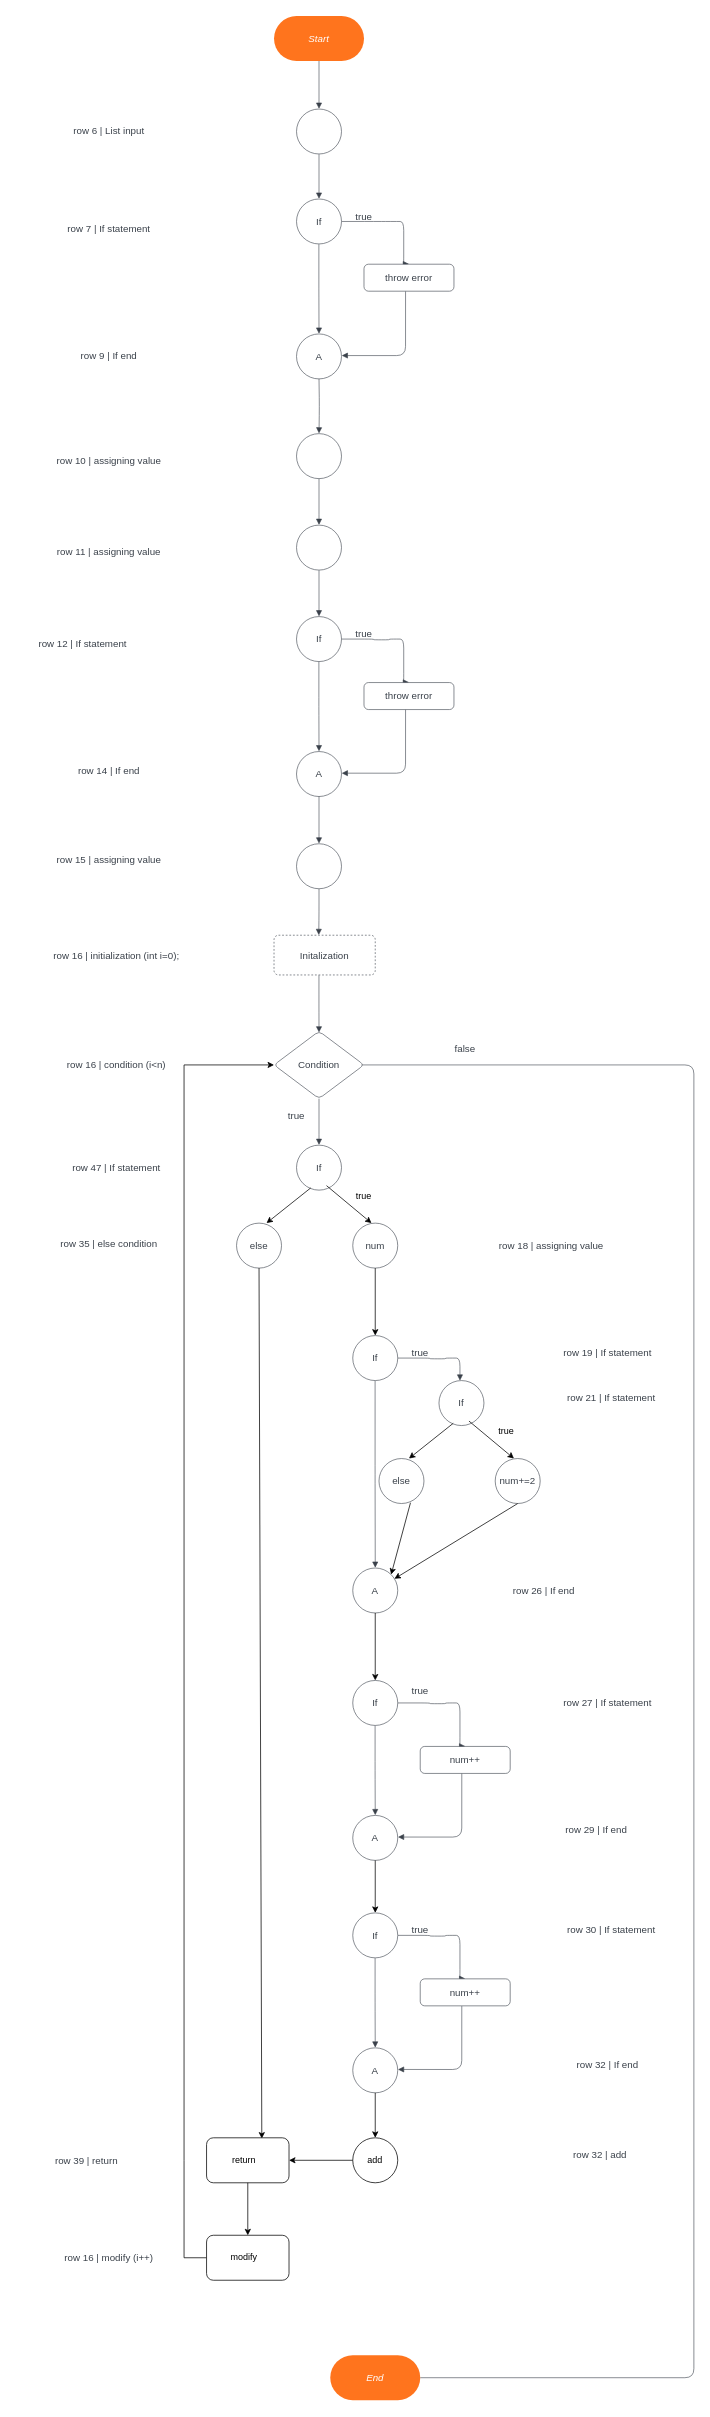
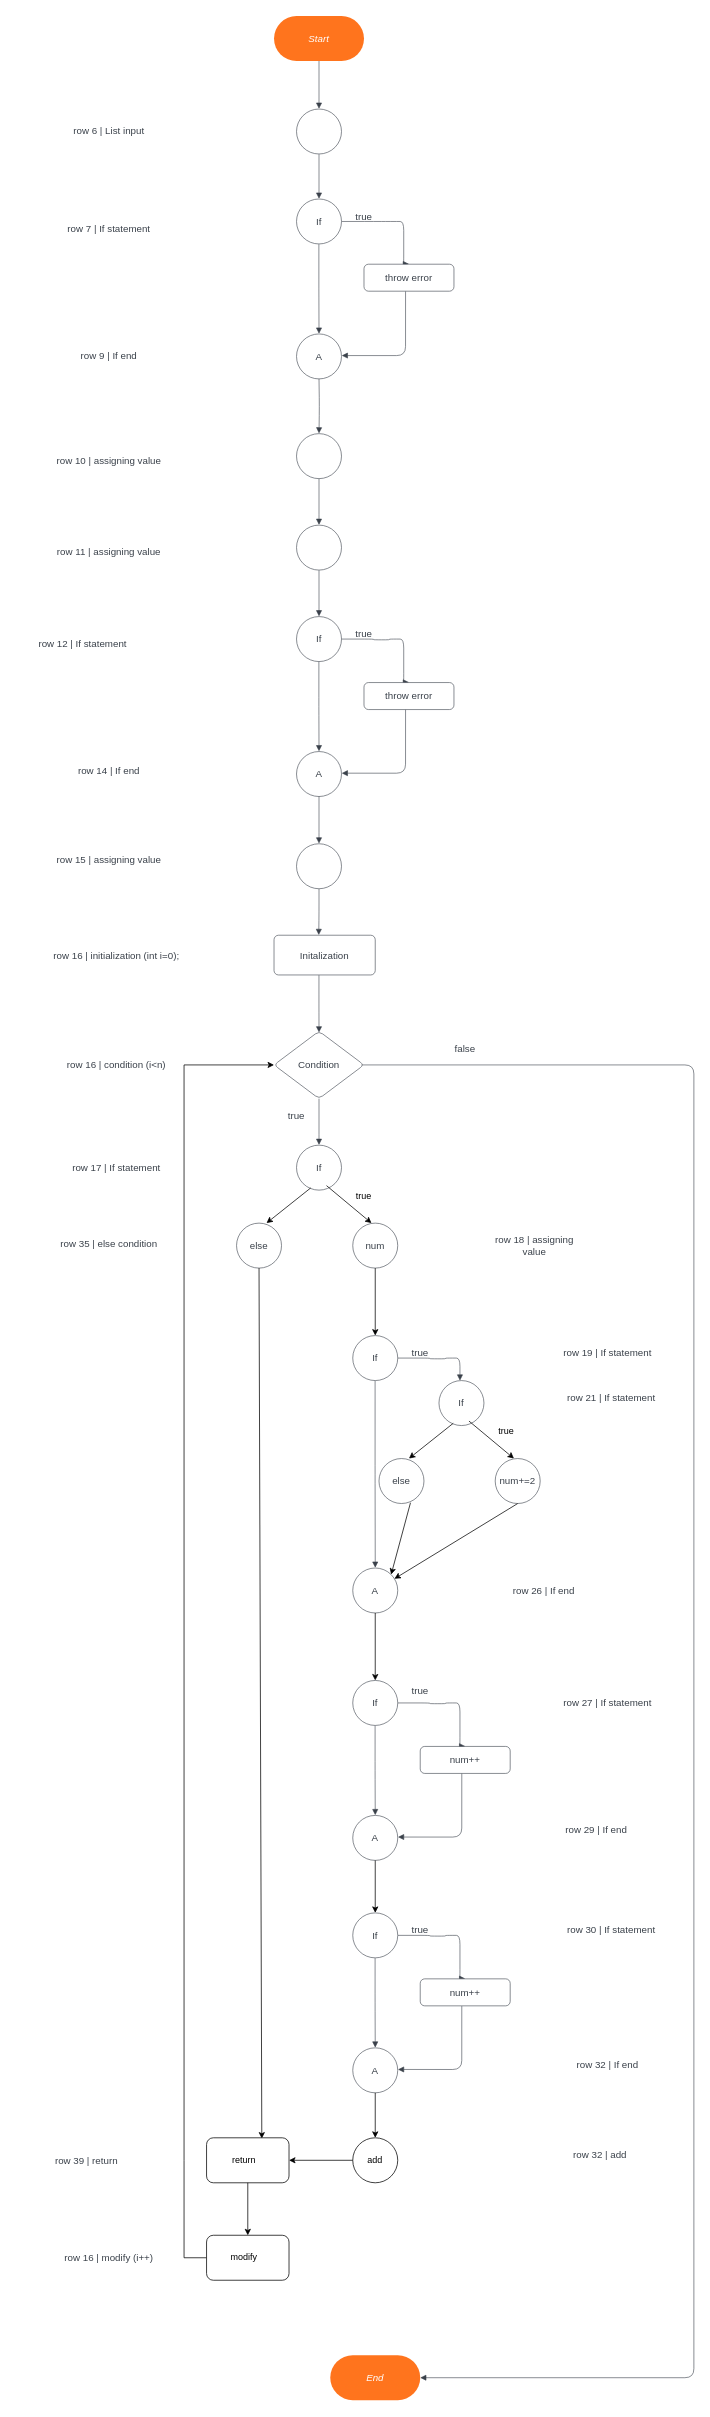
(325, 955) -> (325, 955)
(117, 1167) -> (117, 1167)
(552, 1245) -> (535, 1245)
(424, 2378) -> (427, 2378)
